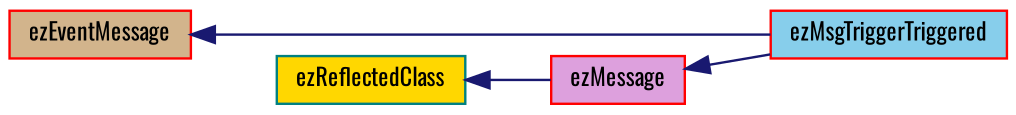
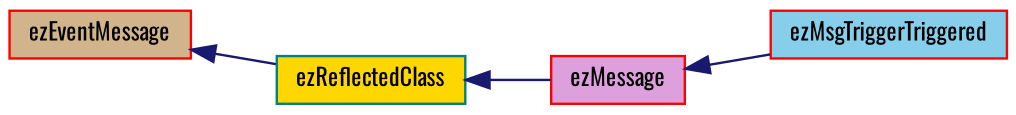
(493, 35) -> (246, 59)
